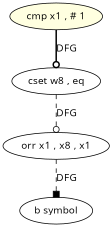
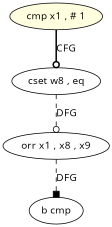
(67, 49) -> (67, 49)
(56, 146) -> (56, 146)
(56, 211) -> (56, 211)
